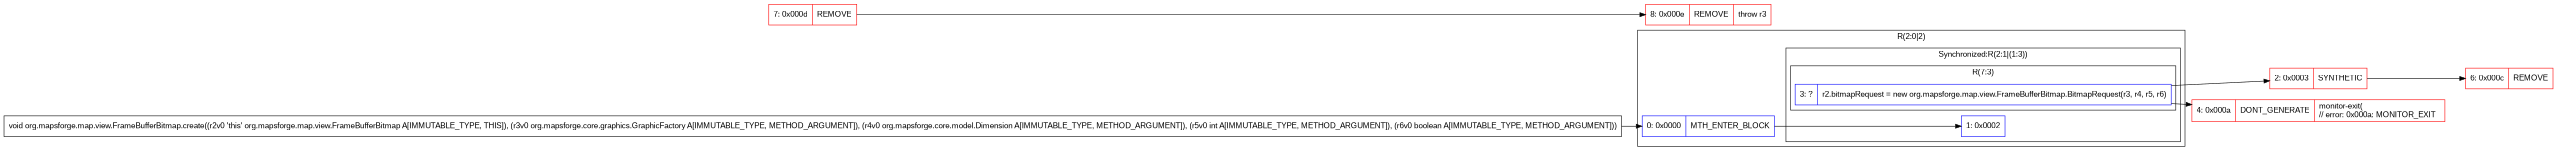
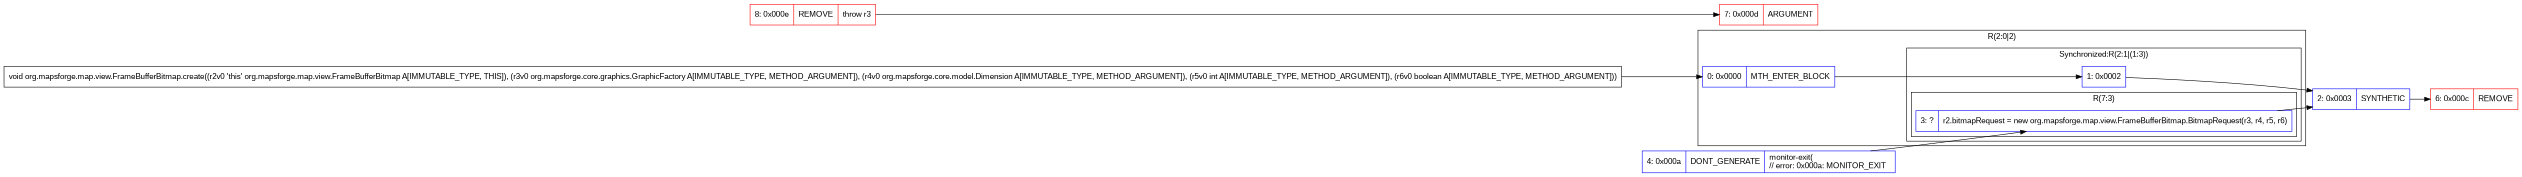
(835, 14) -> (1791, 14)
(1248, 15) -> (1295, 15)
(2318, 78) -> (2361, 99)
none -> (2216, 82)
(2179, 104) -> (1946, 142)
(2318, 111) -> (1769, 162)
